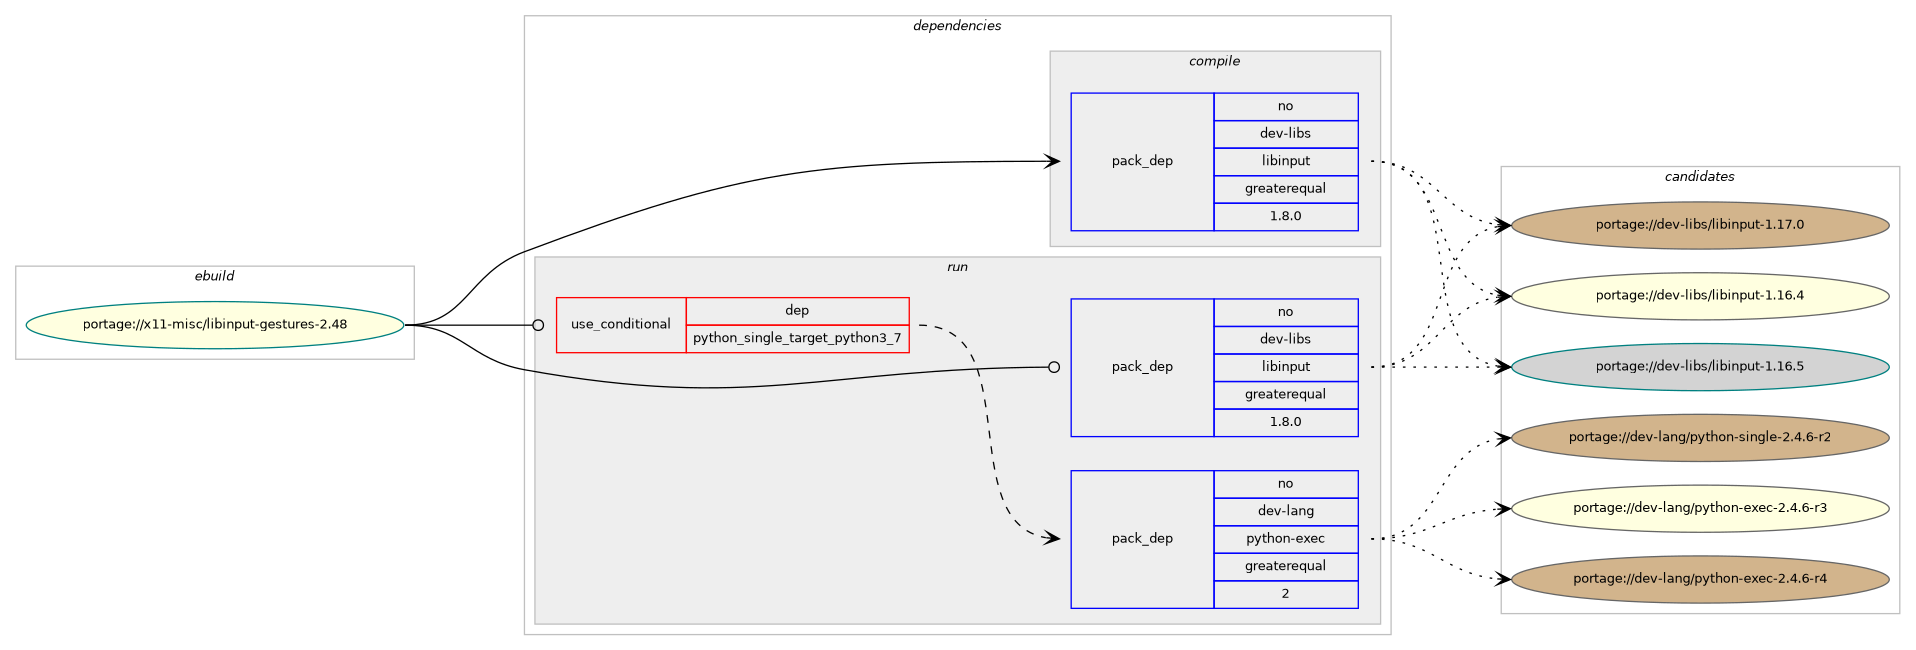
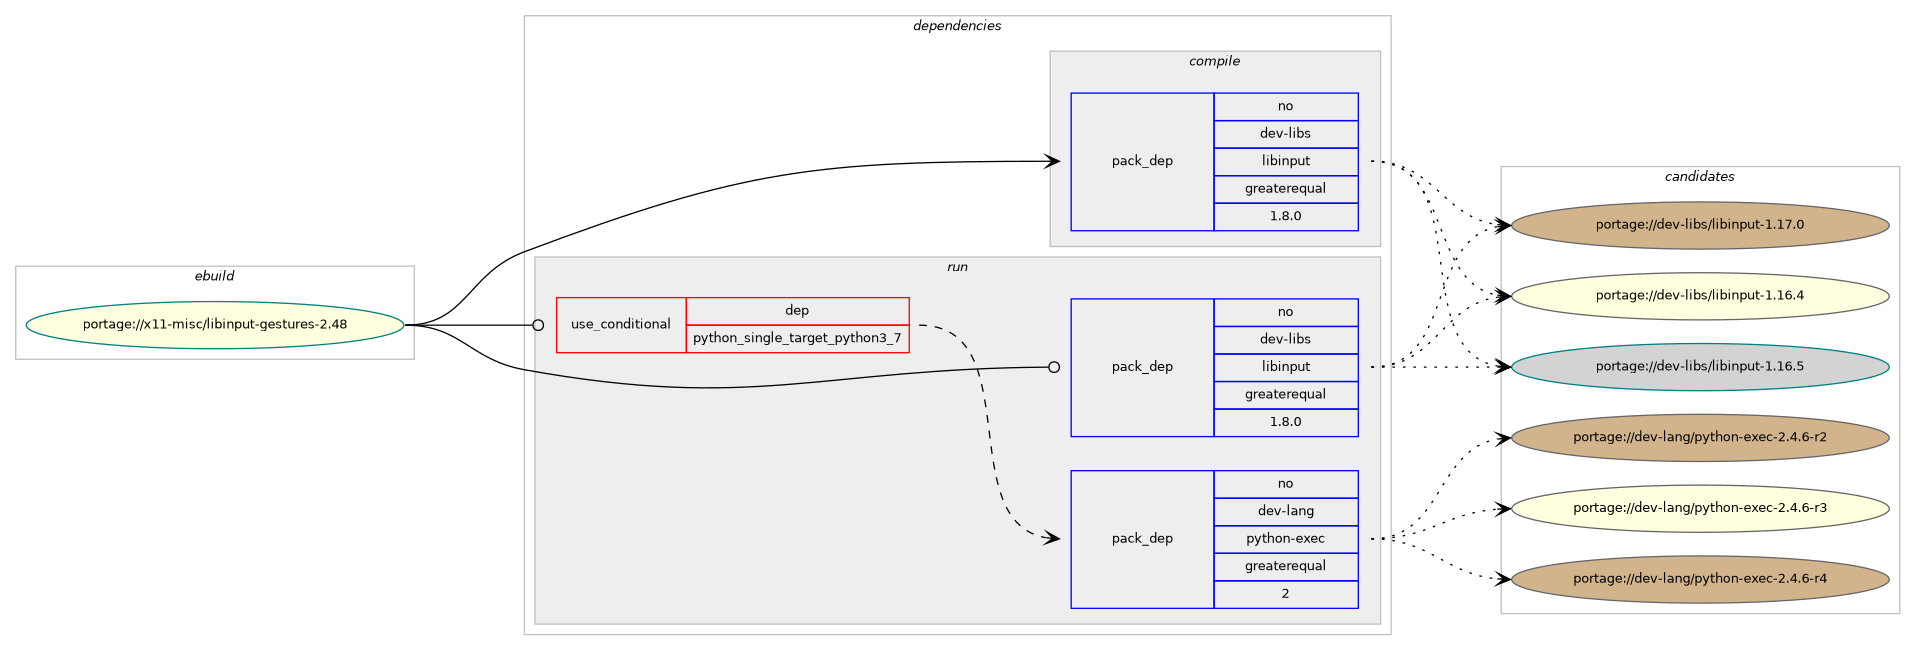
(1701, 438) -> (1701, 438)
